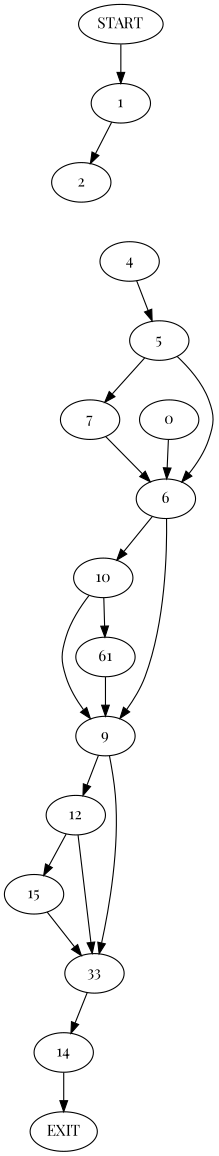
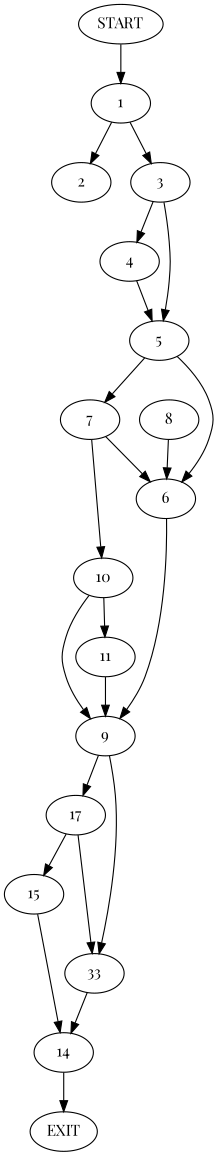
none -> (160, 182)
(169, 420) -> (169, 420)
(138, 534) -> (96, 493)
(105, 657) -> (105, 657)
(76, 815) -> (76, 815)
(61, 929) -> (48, 968)
